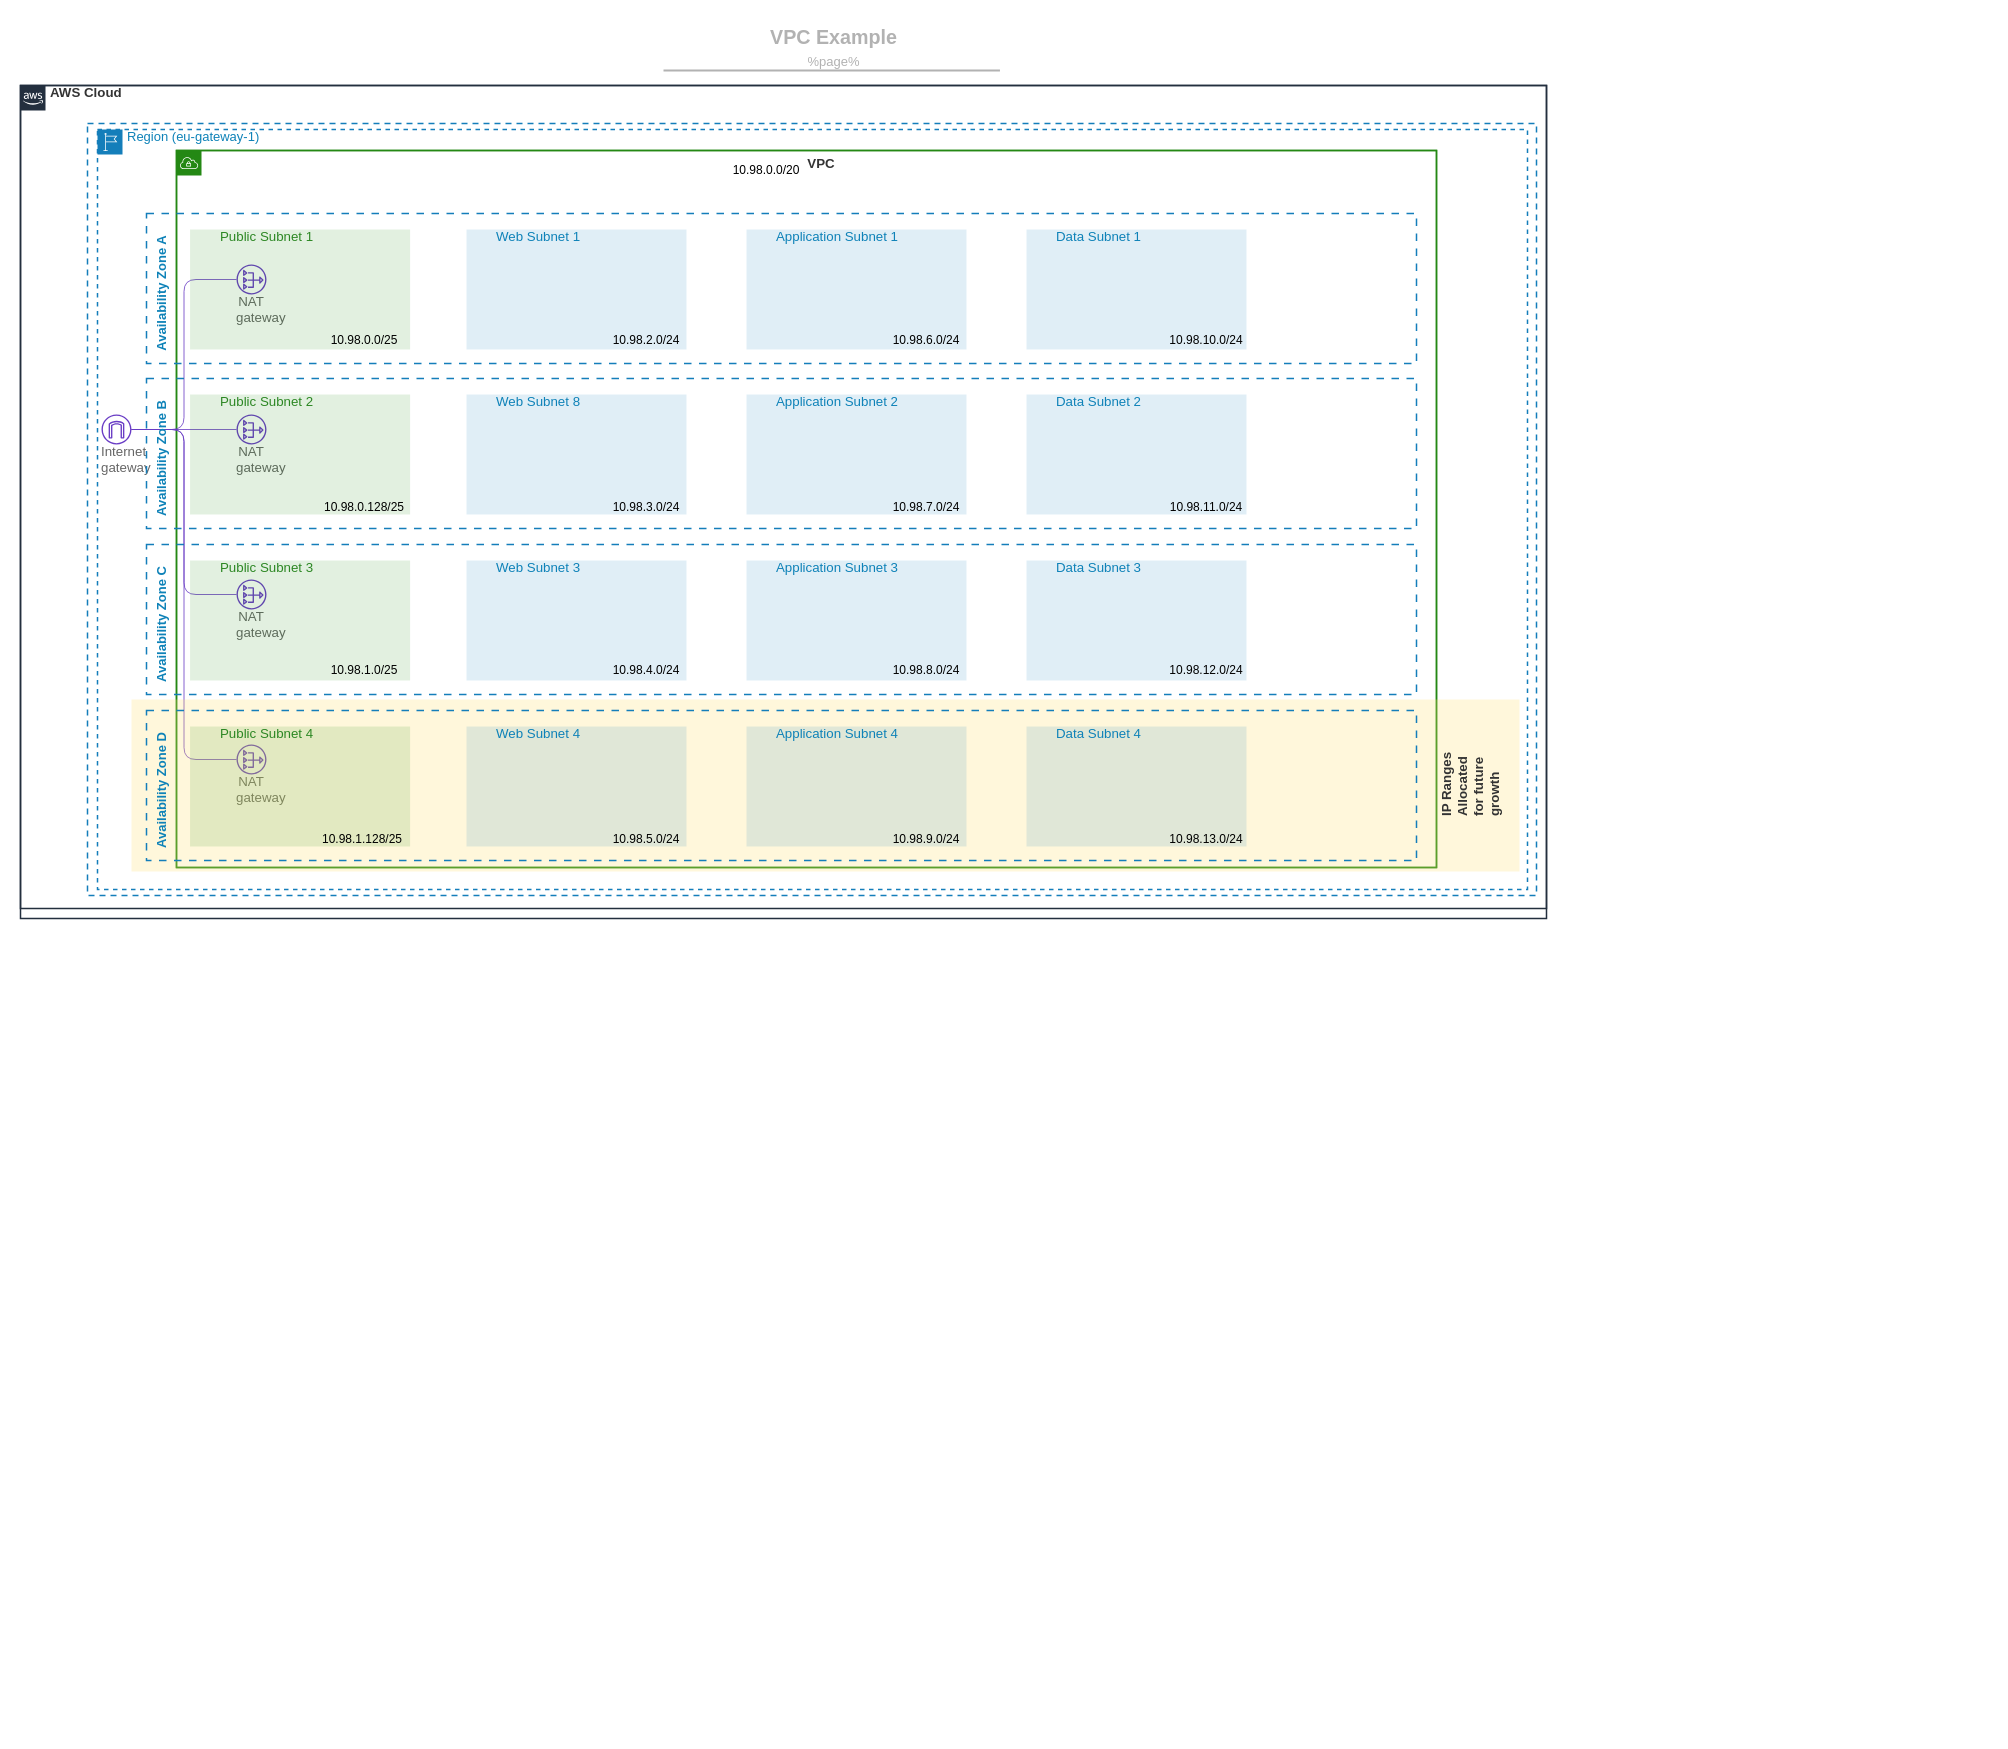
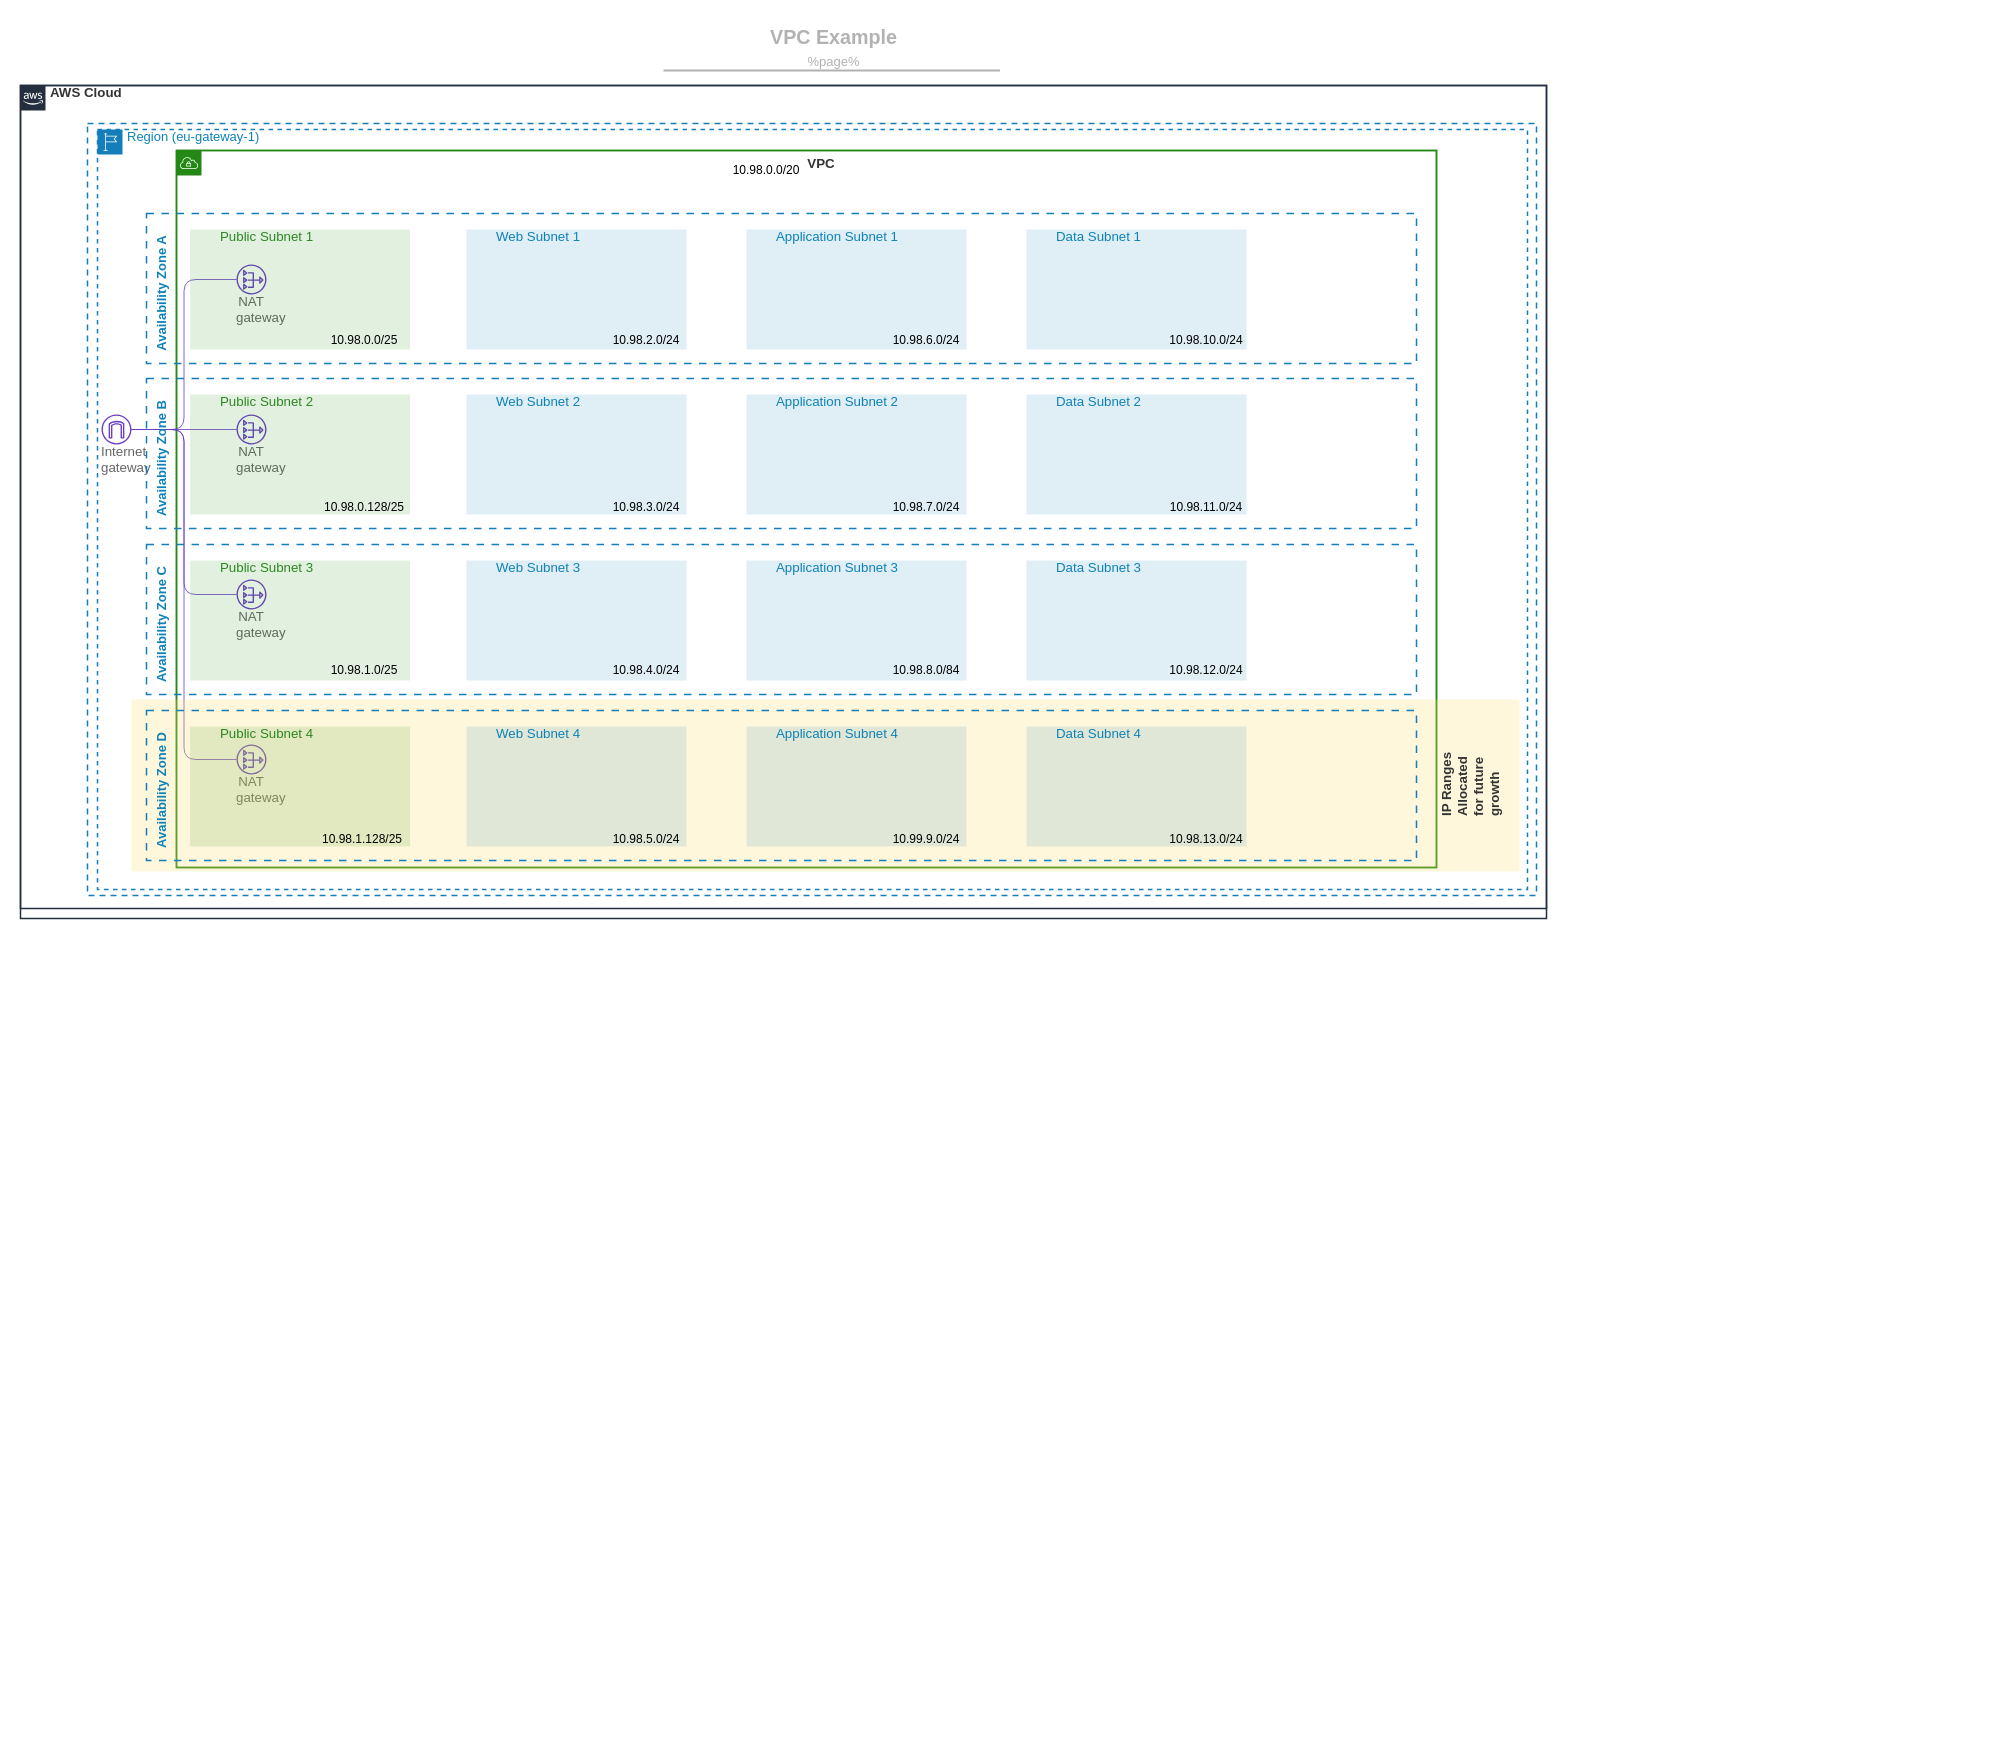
(538, 402) -> (538, 402)
(927, 671) -> (927, 671)
(927, 840) -> (927, 840)
